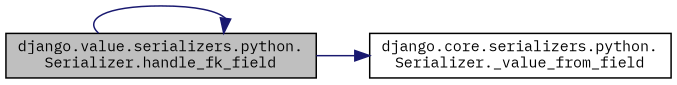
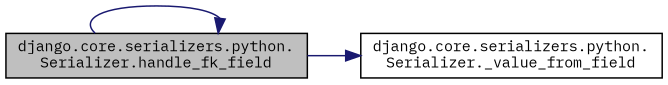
(161, 56) -> (157, 56)
